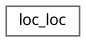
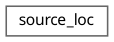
(43, 21) -> (57, 21)
